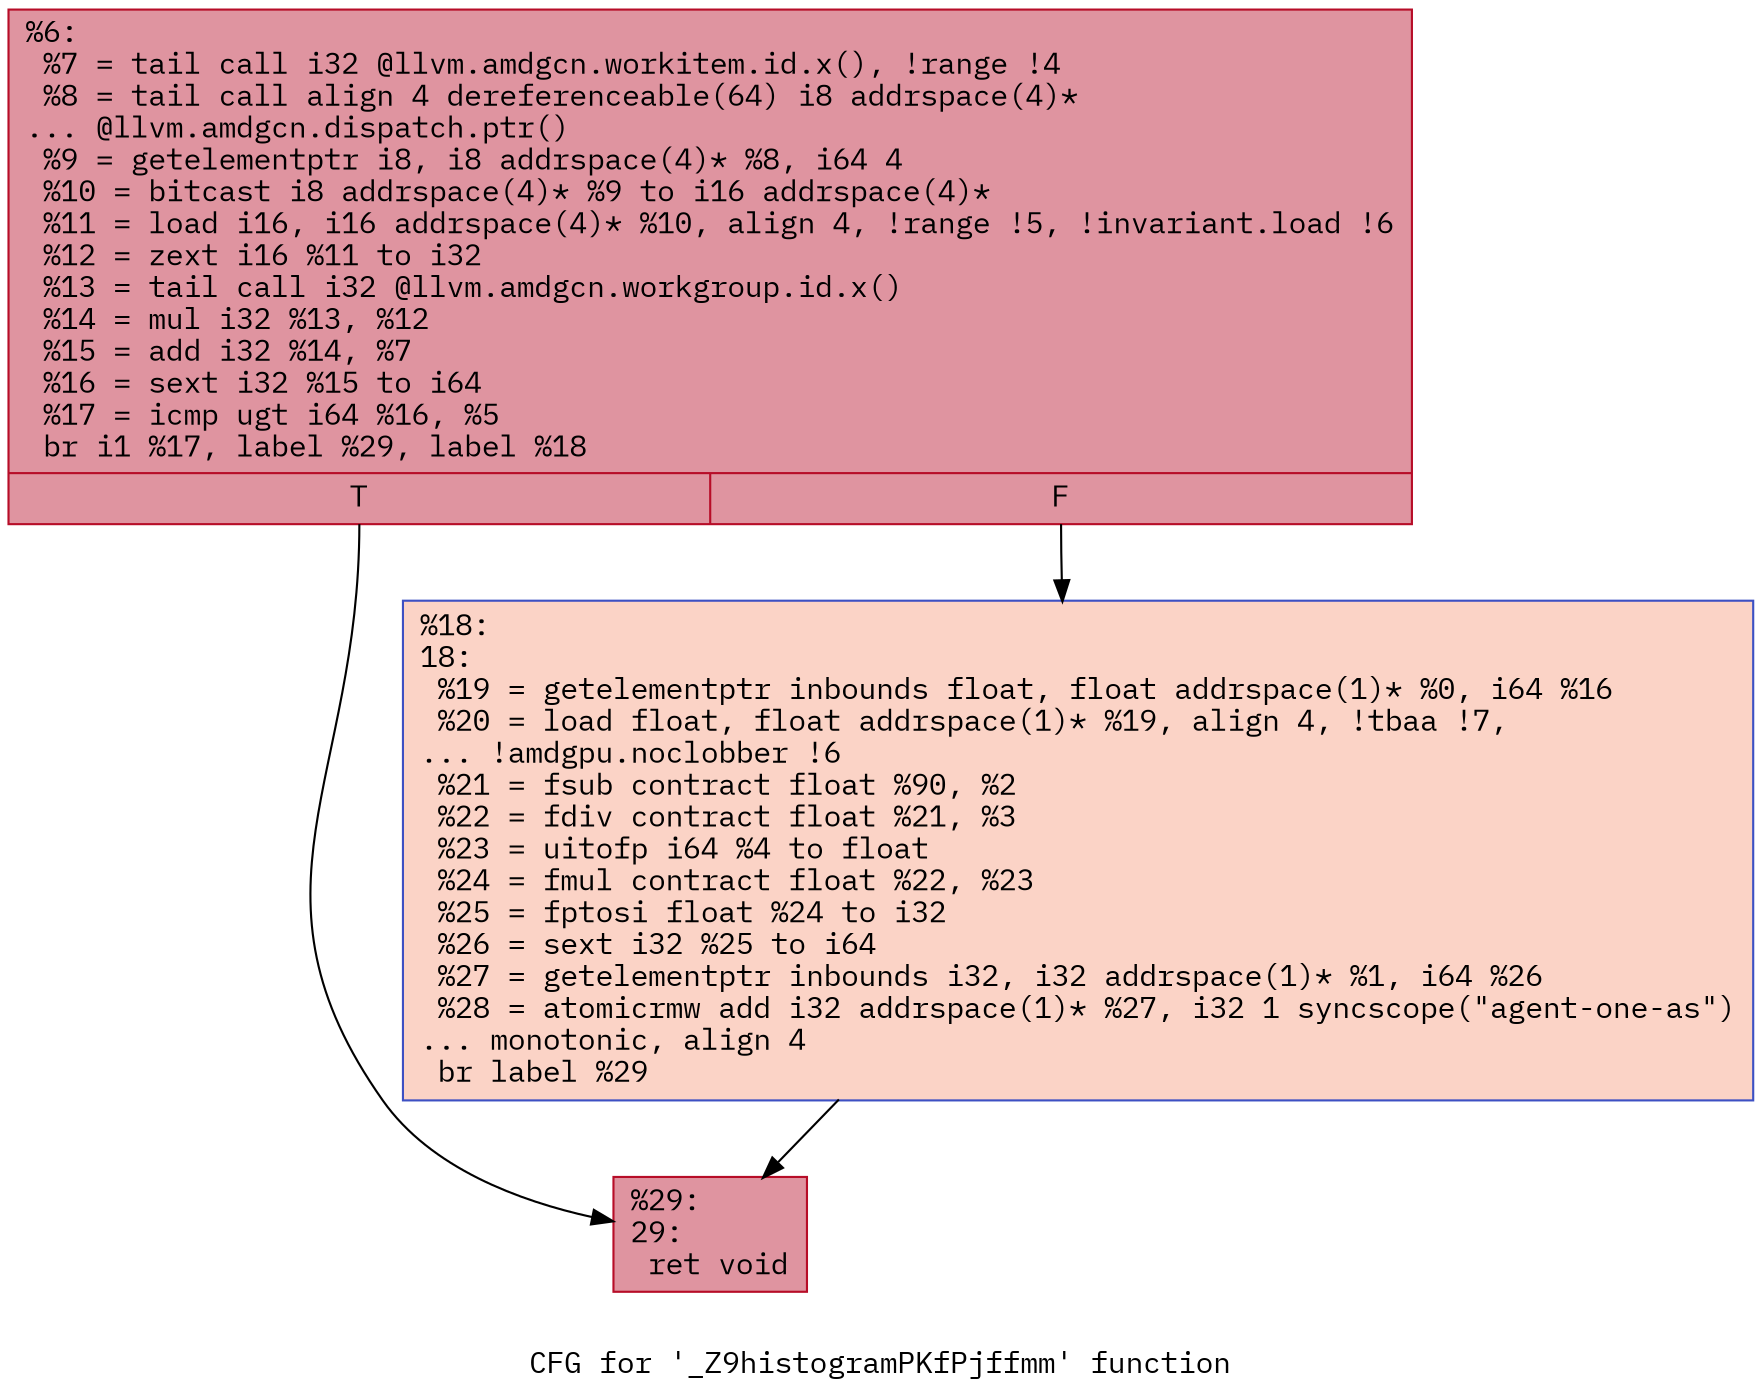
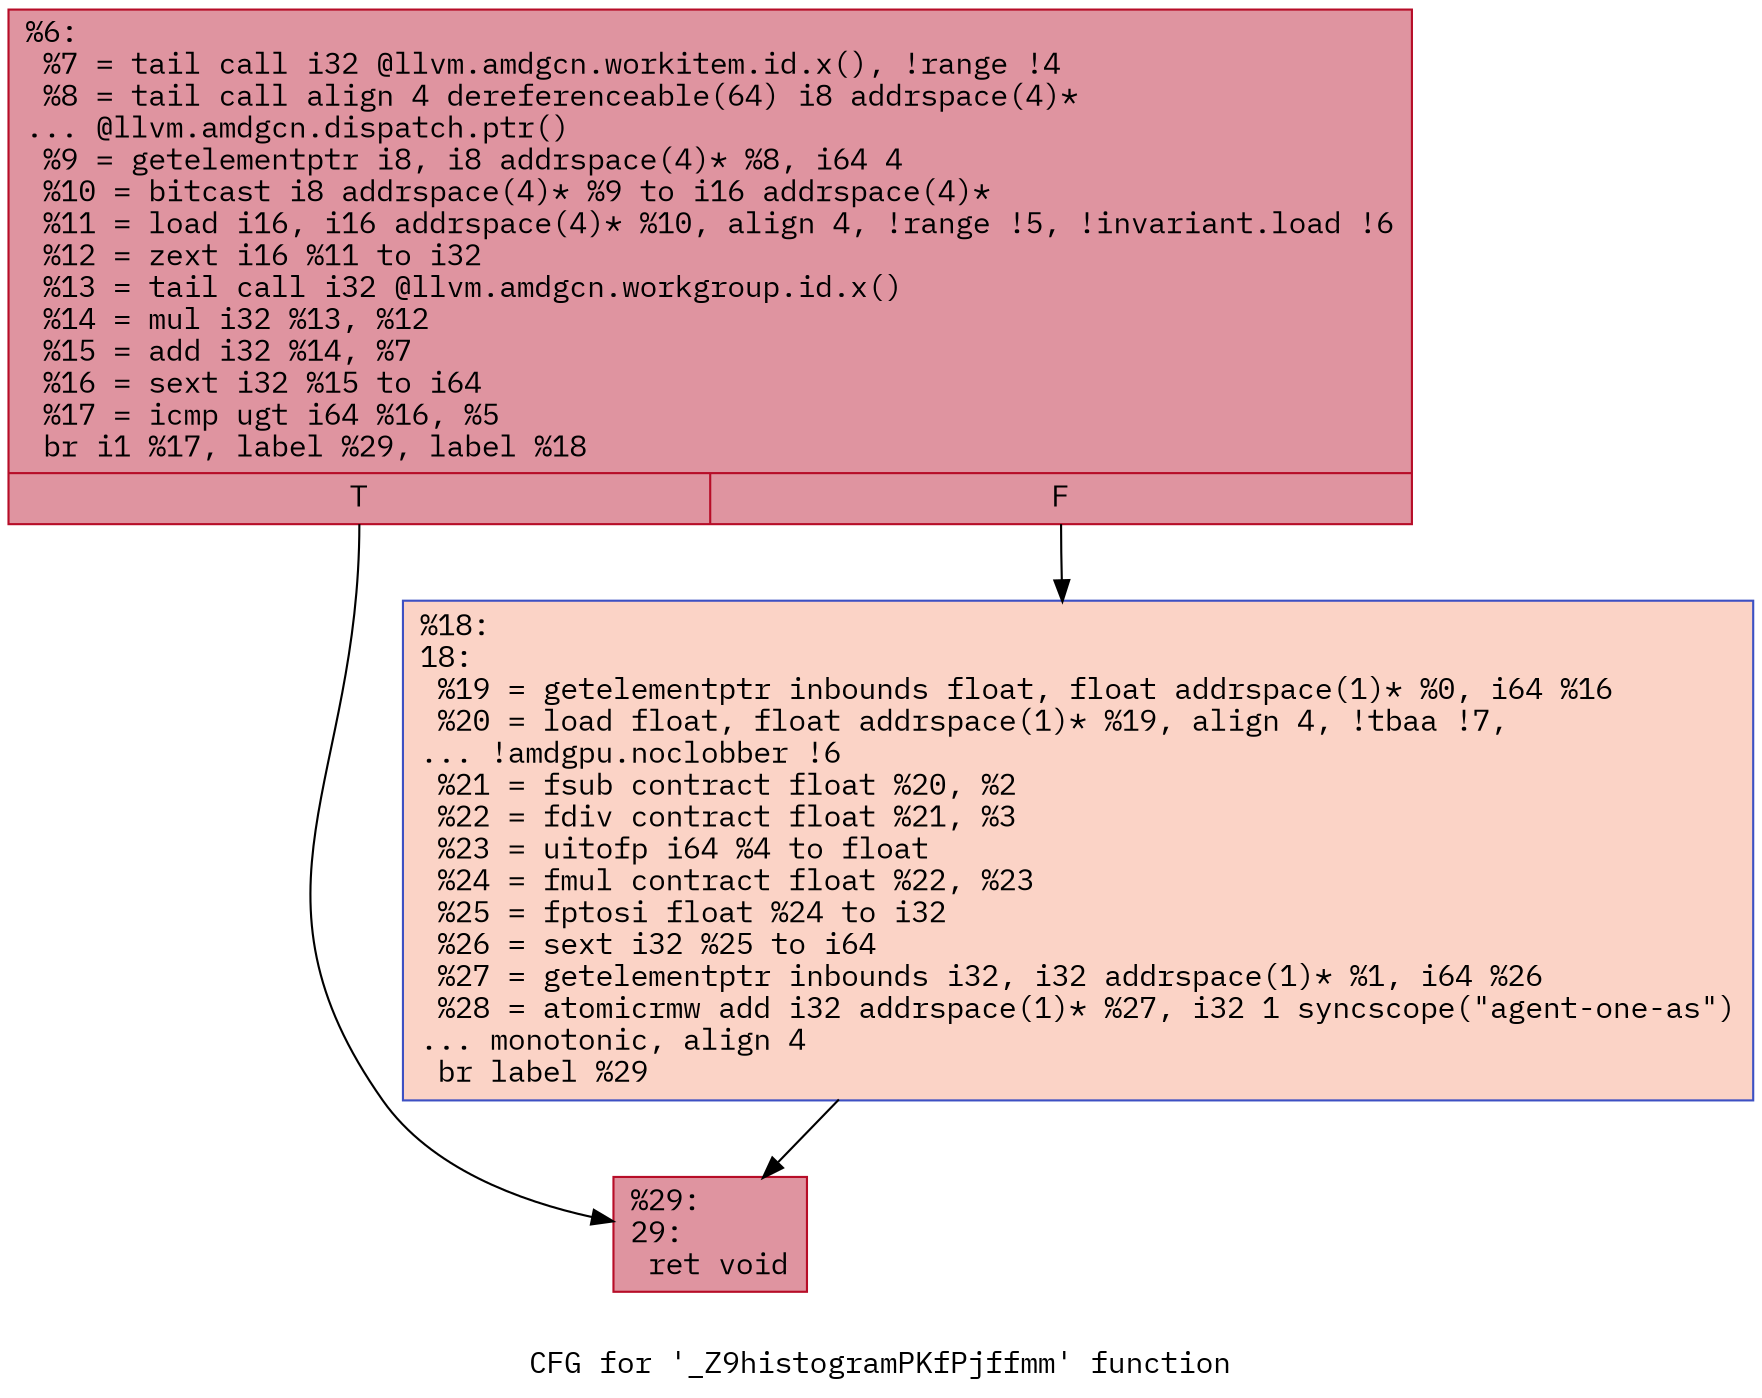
(719, 786) -> (719, 786)
